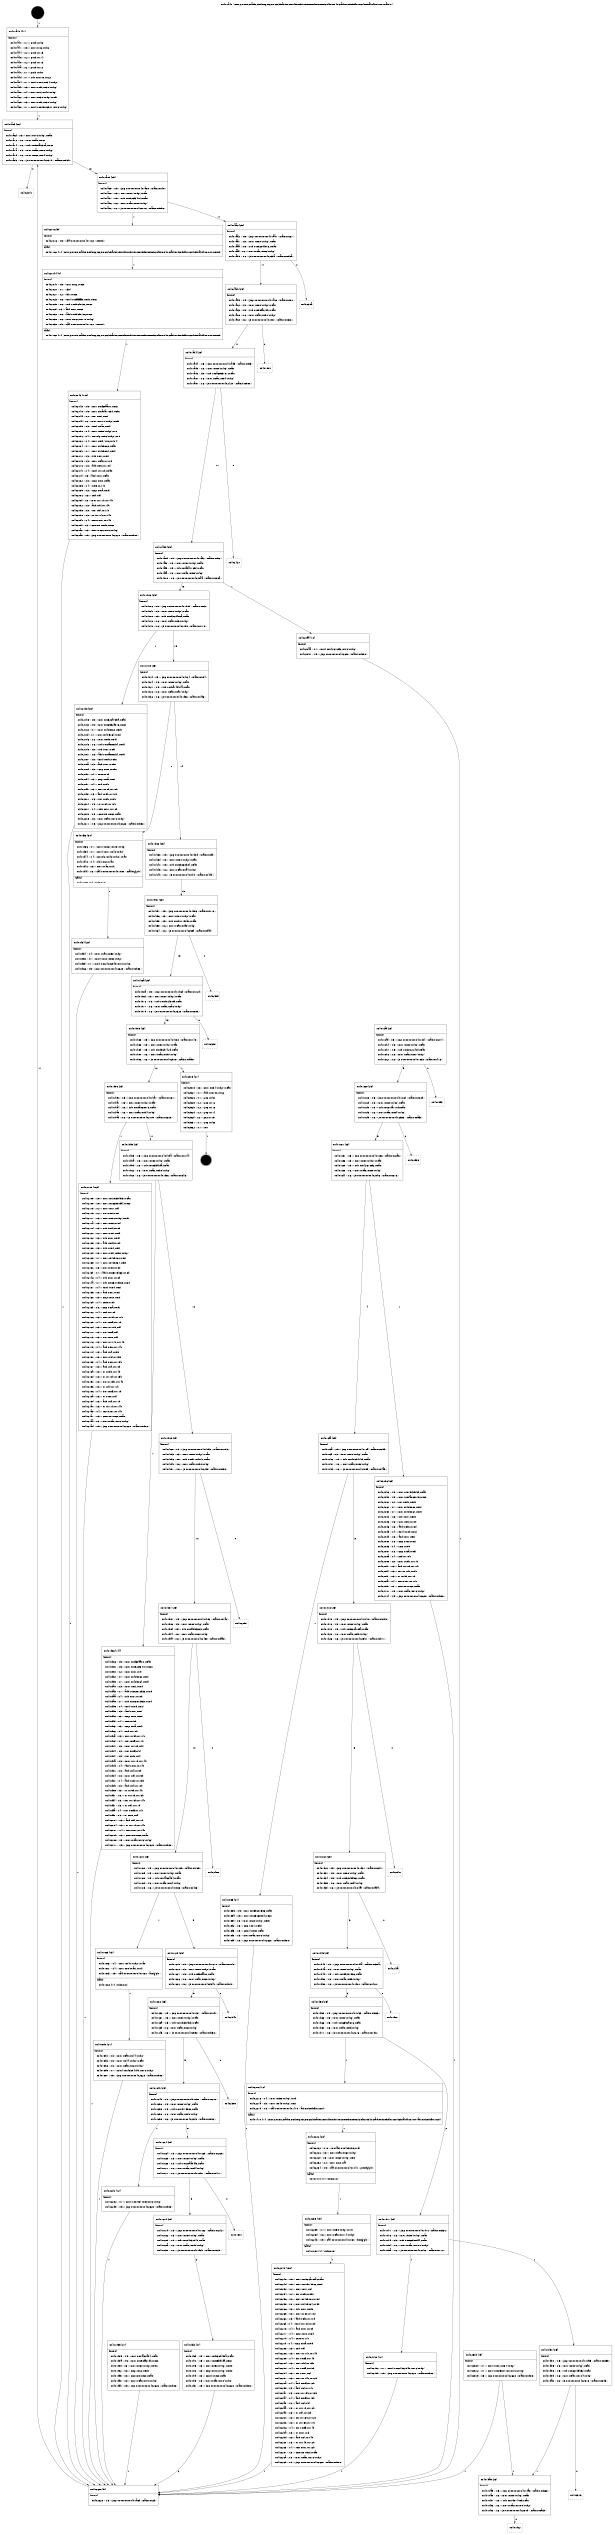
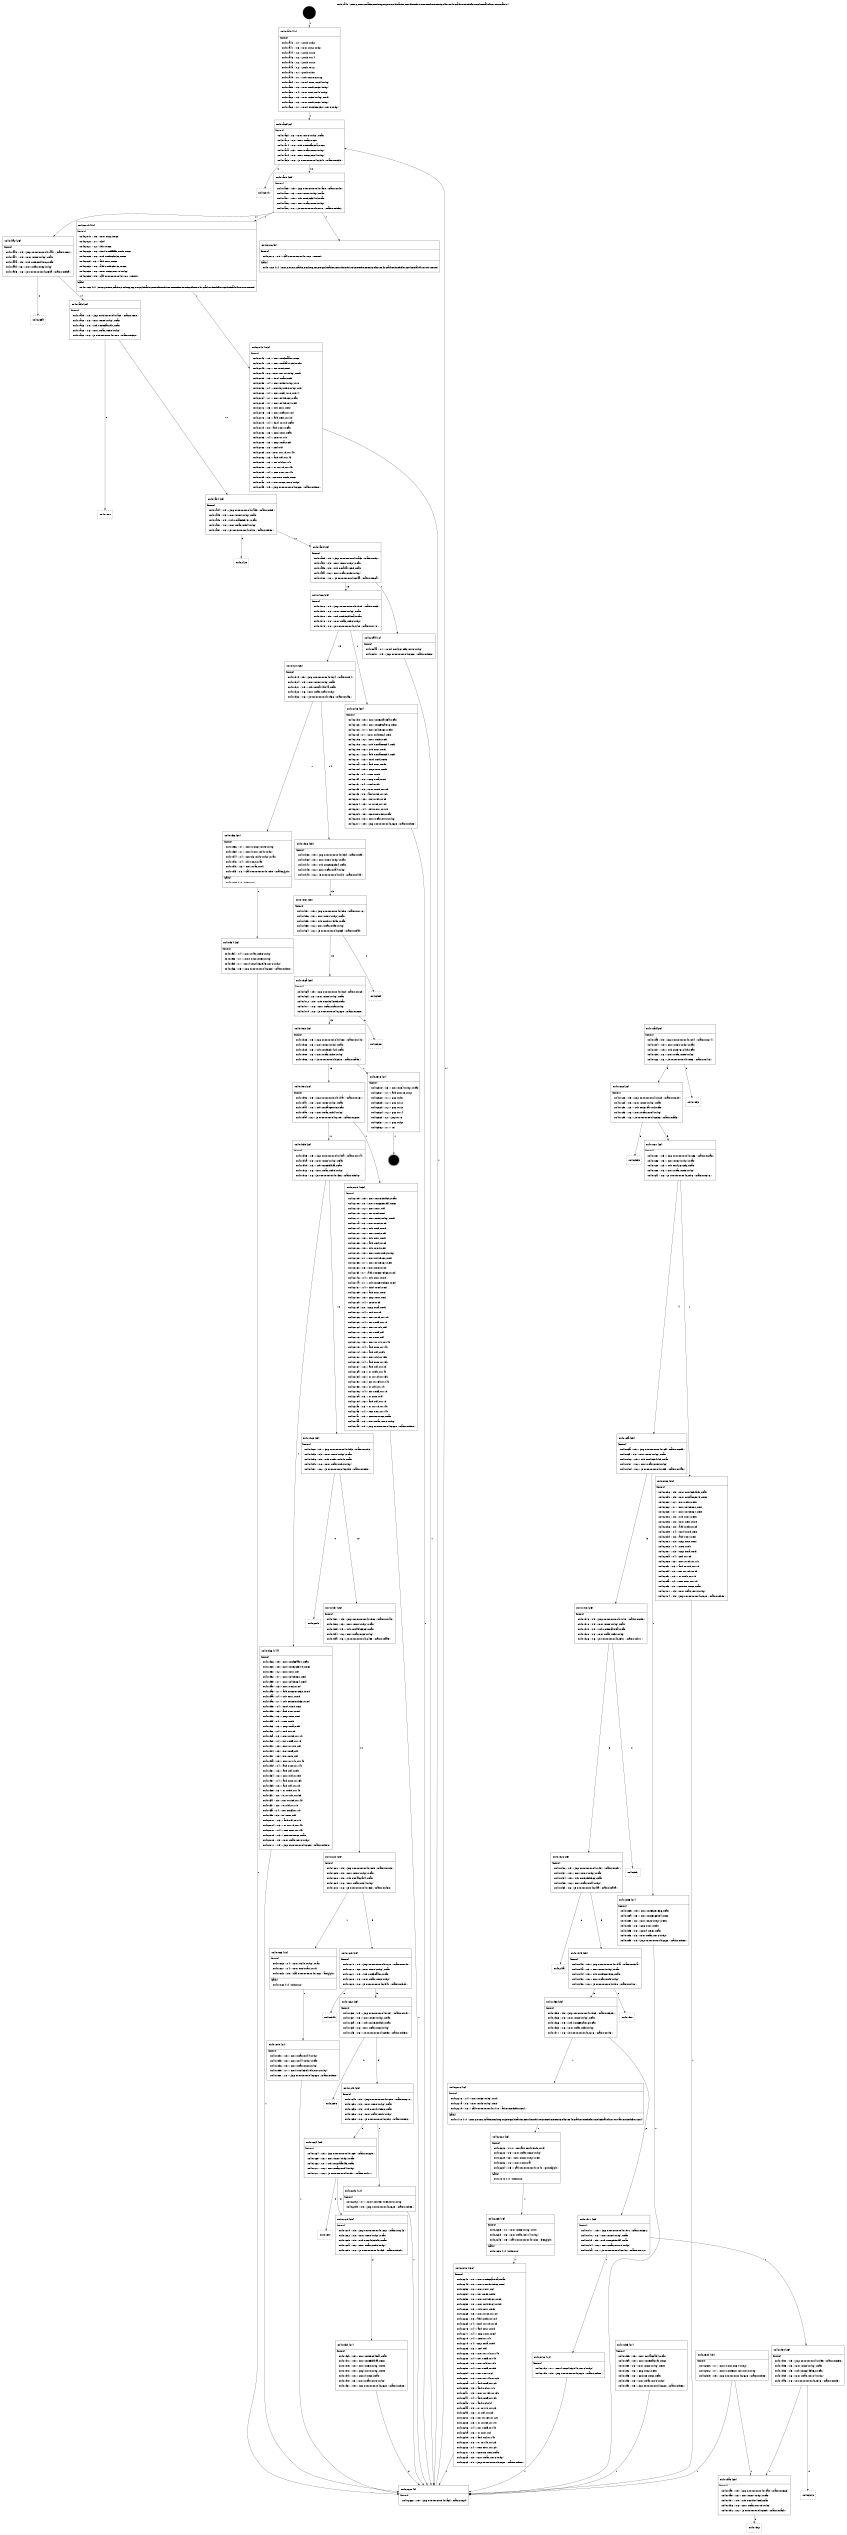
(132, 262) -> (265, 216)
(213, 1873) -> none
